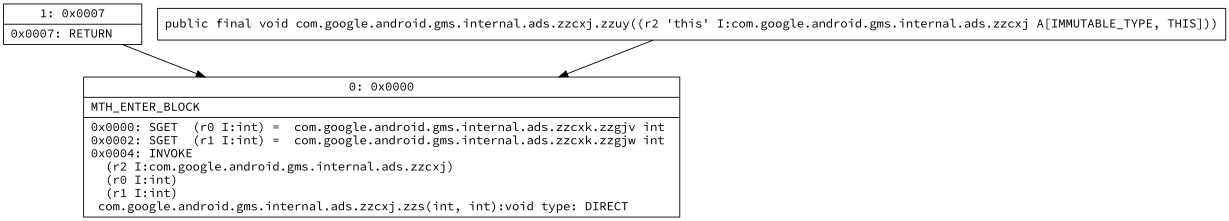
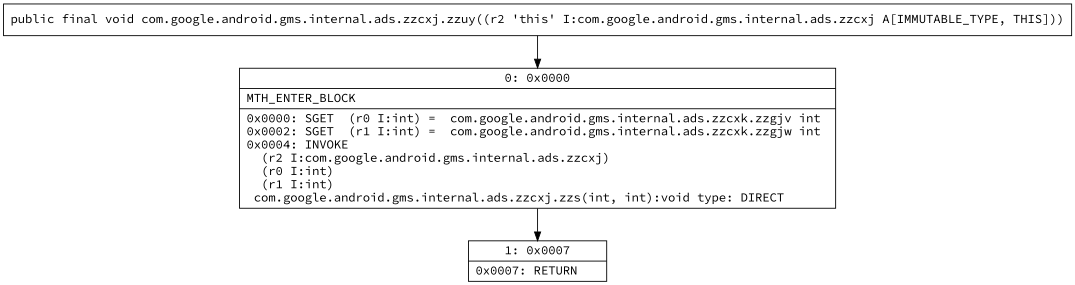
(159, 59) -> (538, 220)
